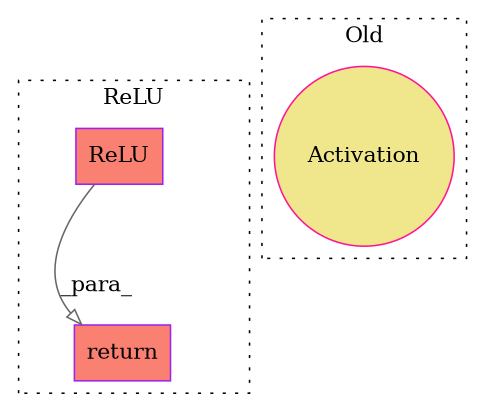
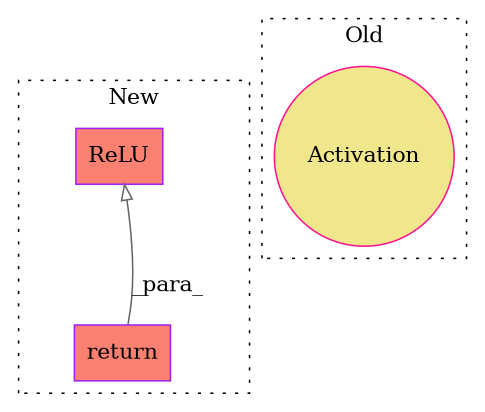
(134, 98) -> (134, 98)
(59, 246) -> (133, 263)
